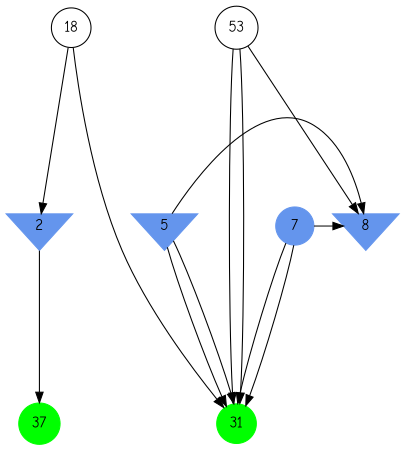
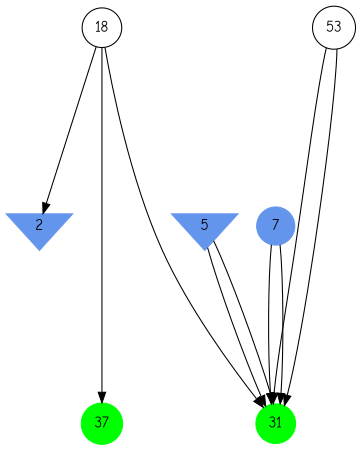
(366, 226) -> none
(39, 321) -> (102, 220)
